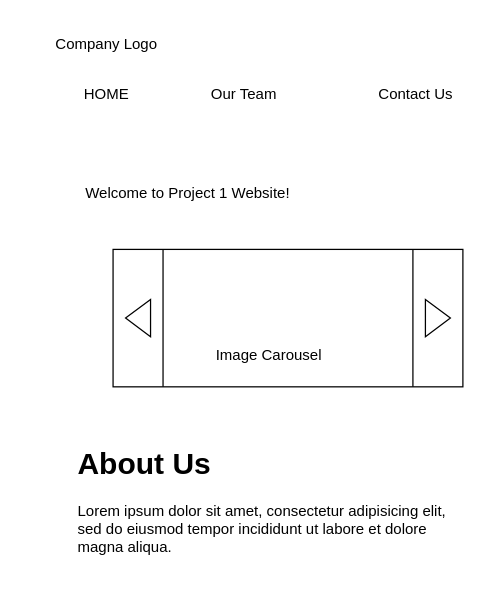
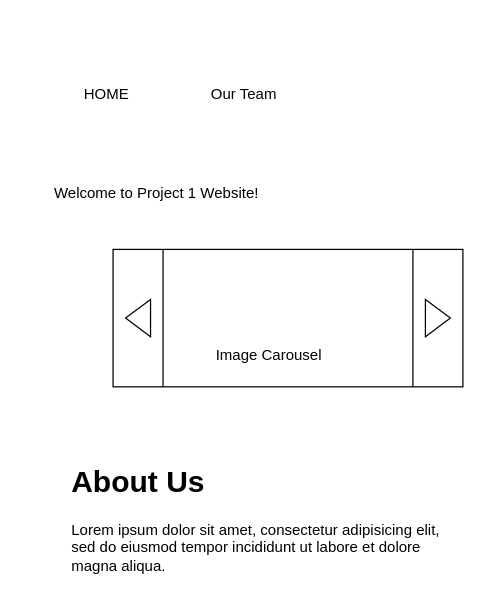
(107, 44) -> none
(416, 94) -> none
(188, 193) -> (157, 193)
(269, 513) -> (263, 532)
